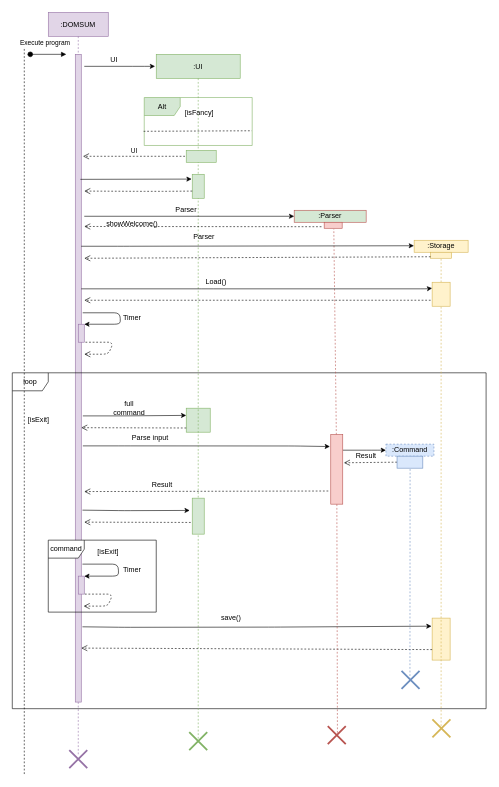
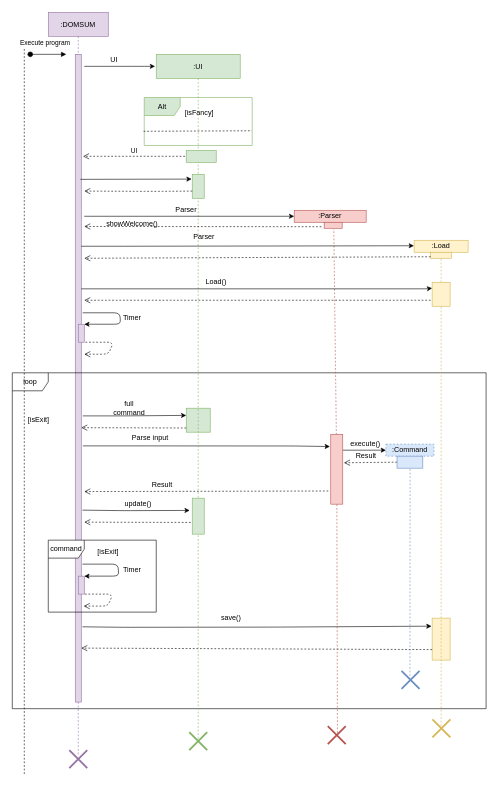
(330, 216) -> (330, 216)
(441, 246) -> (441, 246)
none -> (366, 444)
none -> (138, 504)
